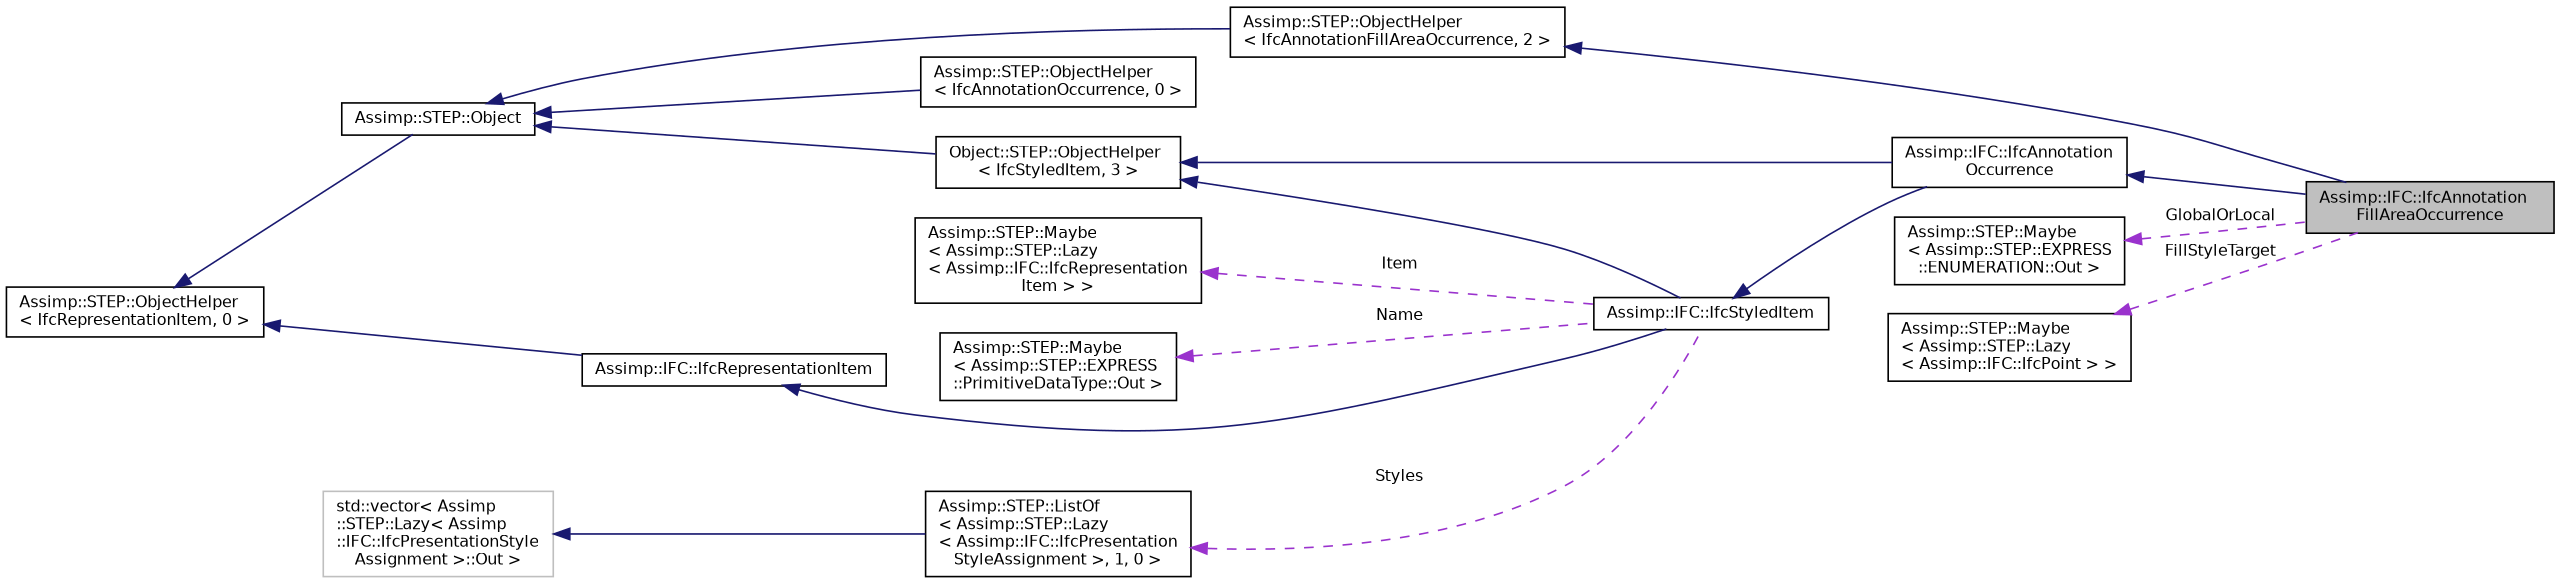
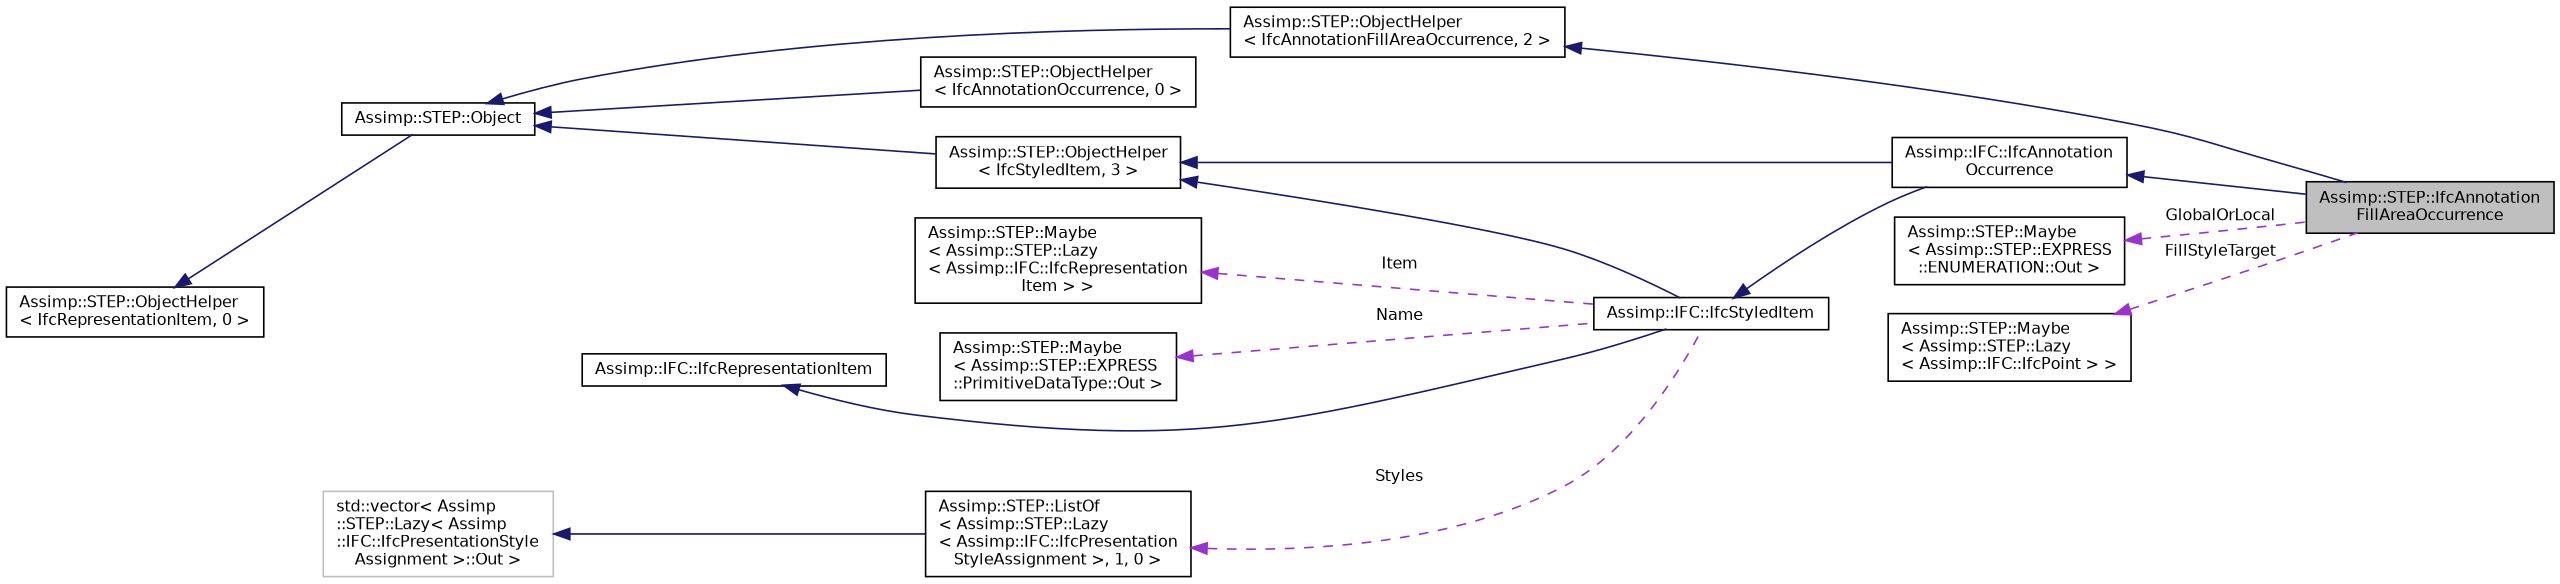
(1058, 162) -> (1058, 162)
(2430, 207) -> (2430, 207)
(431, 341) -> none
